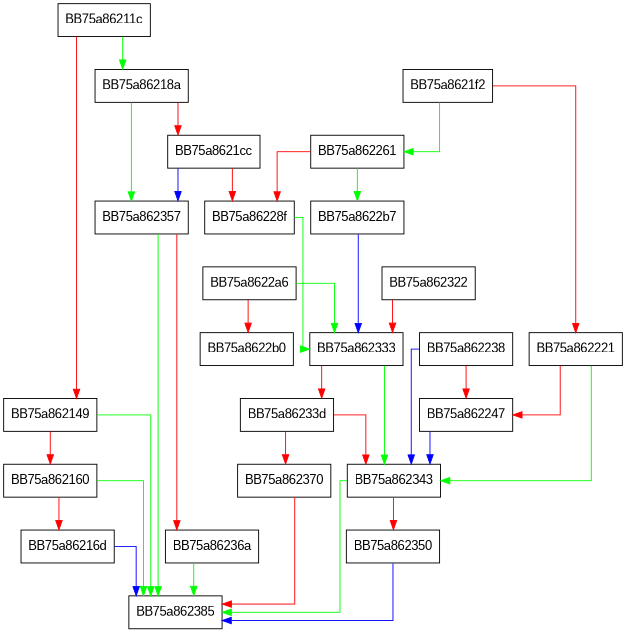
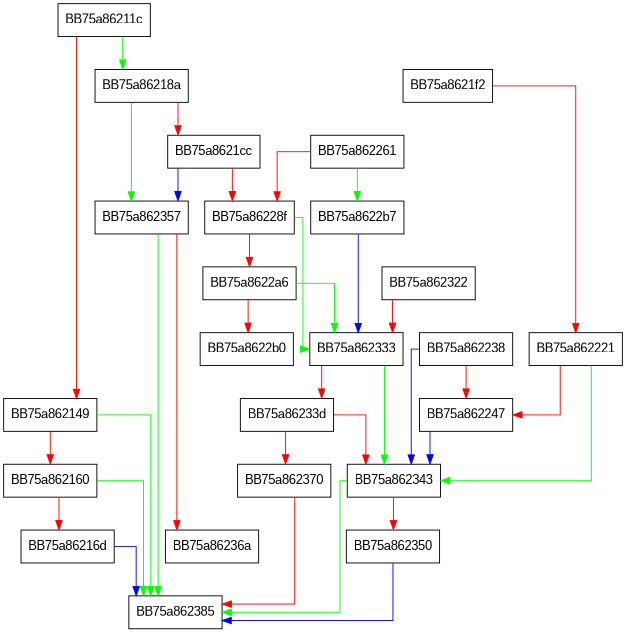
(440, 140) -> none
none -> (249, 246)
(194, 575) -> none
